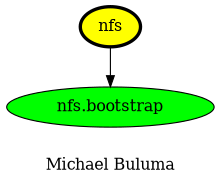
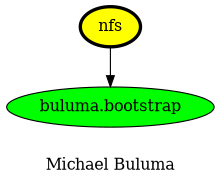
(110, 107) -> (110, 107)
